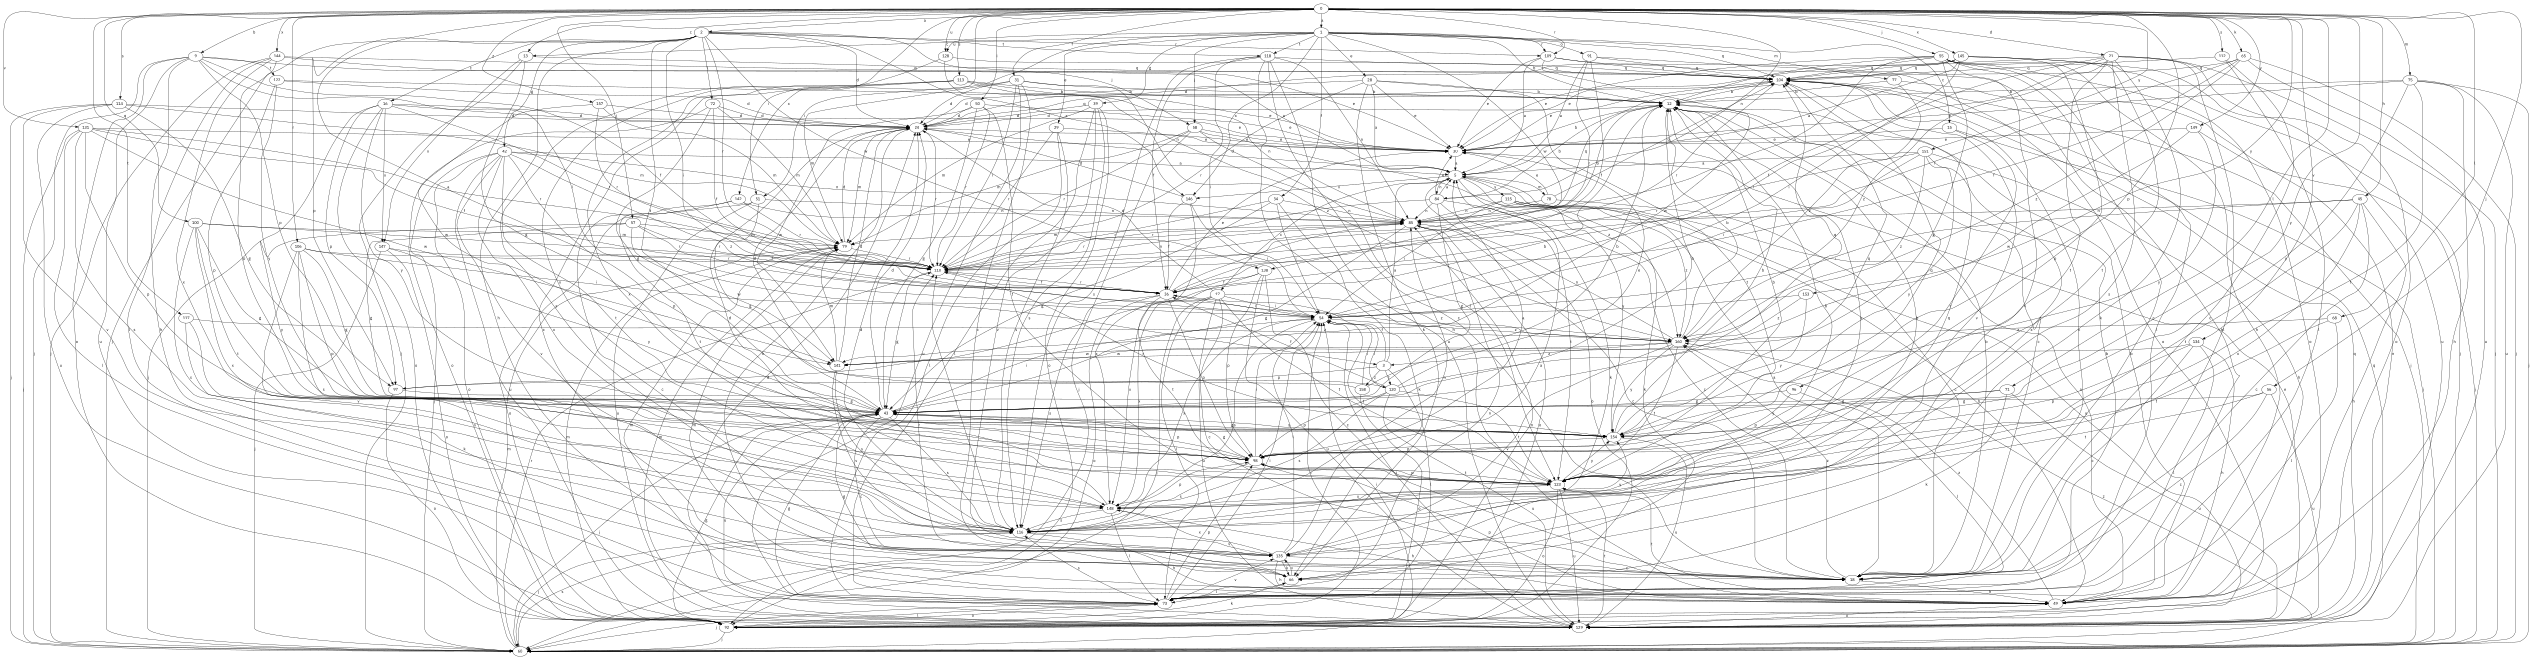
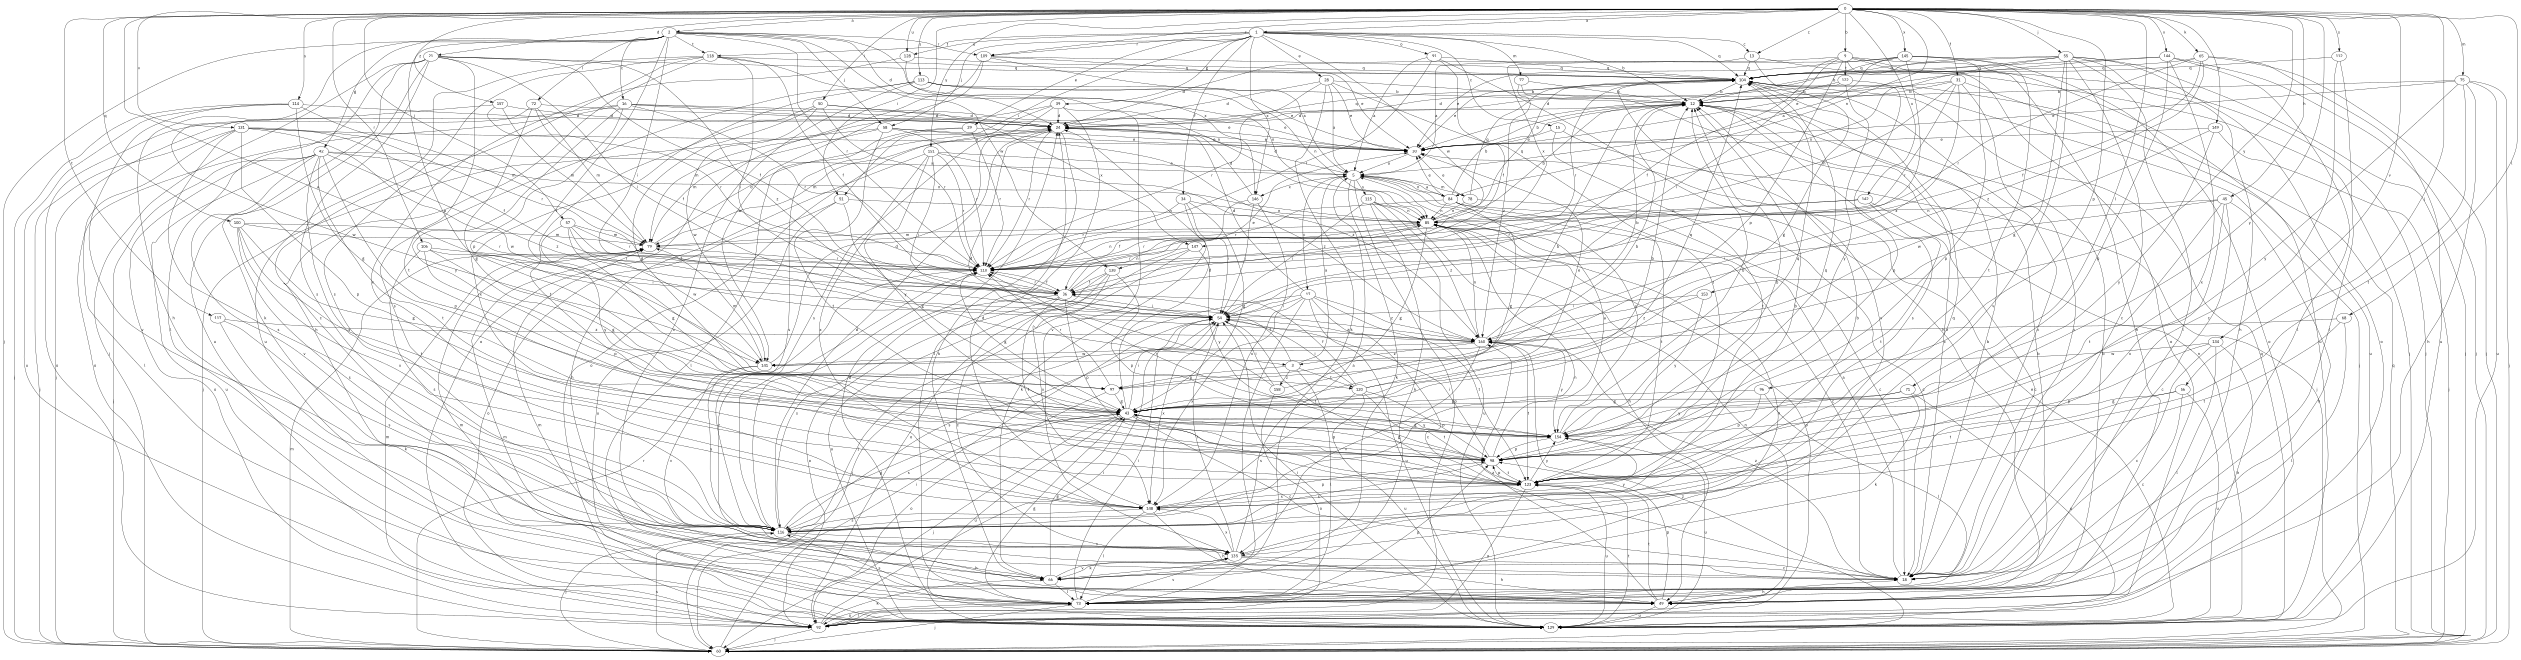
(1929, 264) -> none
none -> (1057, 330)
(722, 487) -> (941, 445)
(722, 492) -> none
